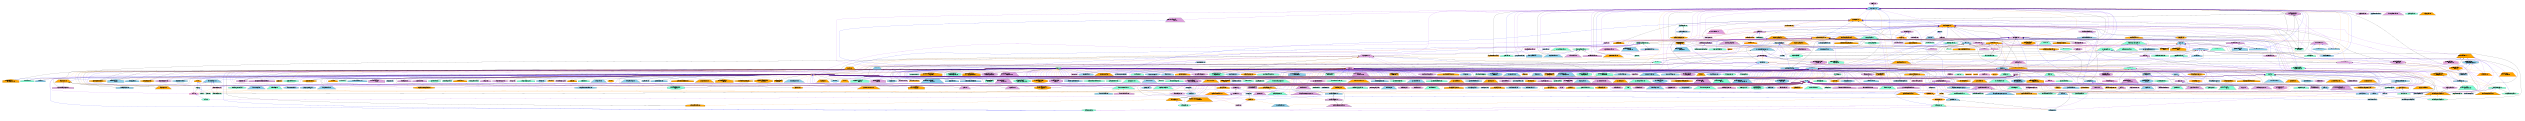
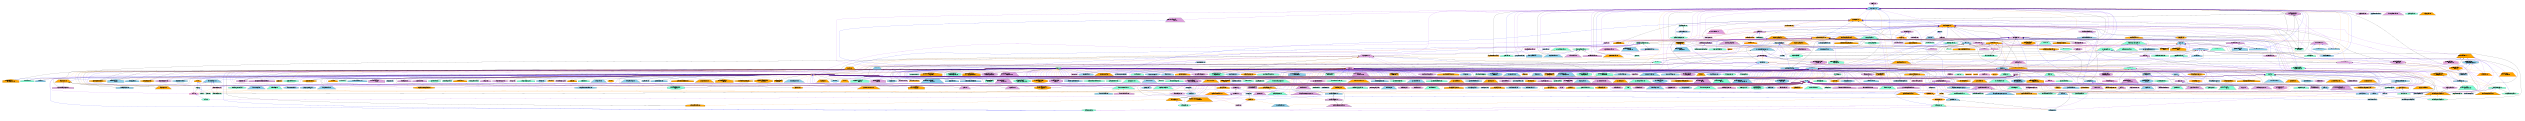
(1679, 38) -> (1679, 38)
